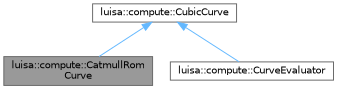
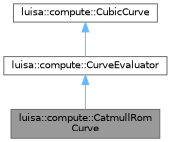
(121, 42) -> (85, 97)
